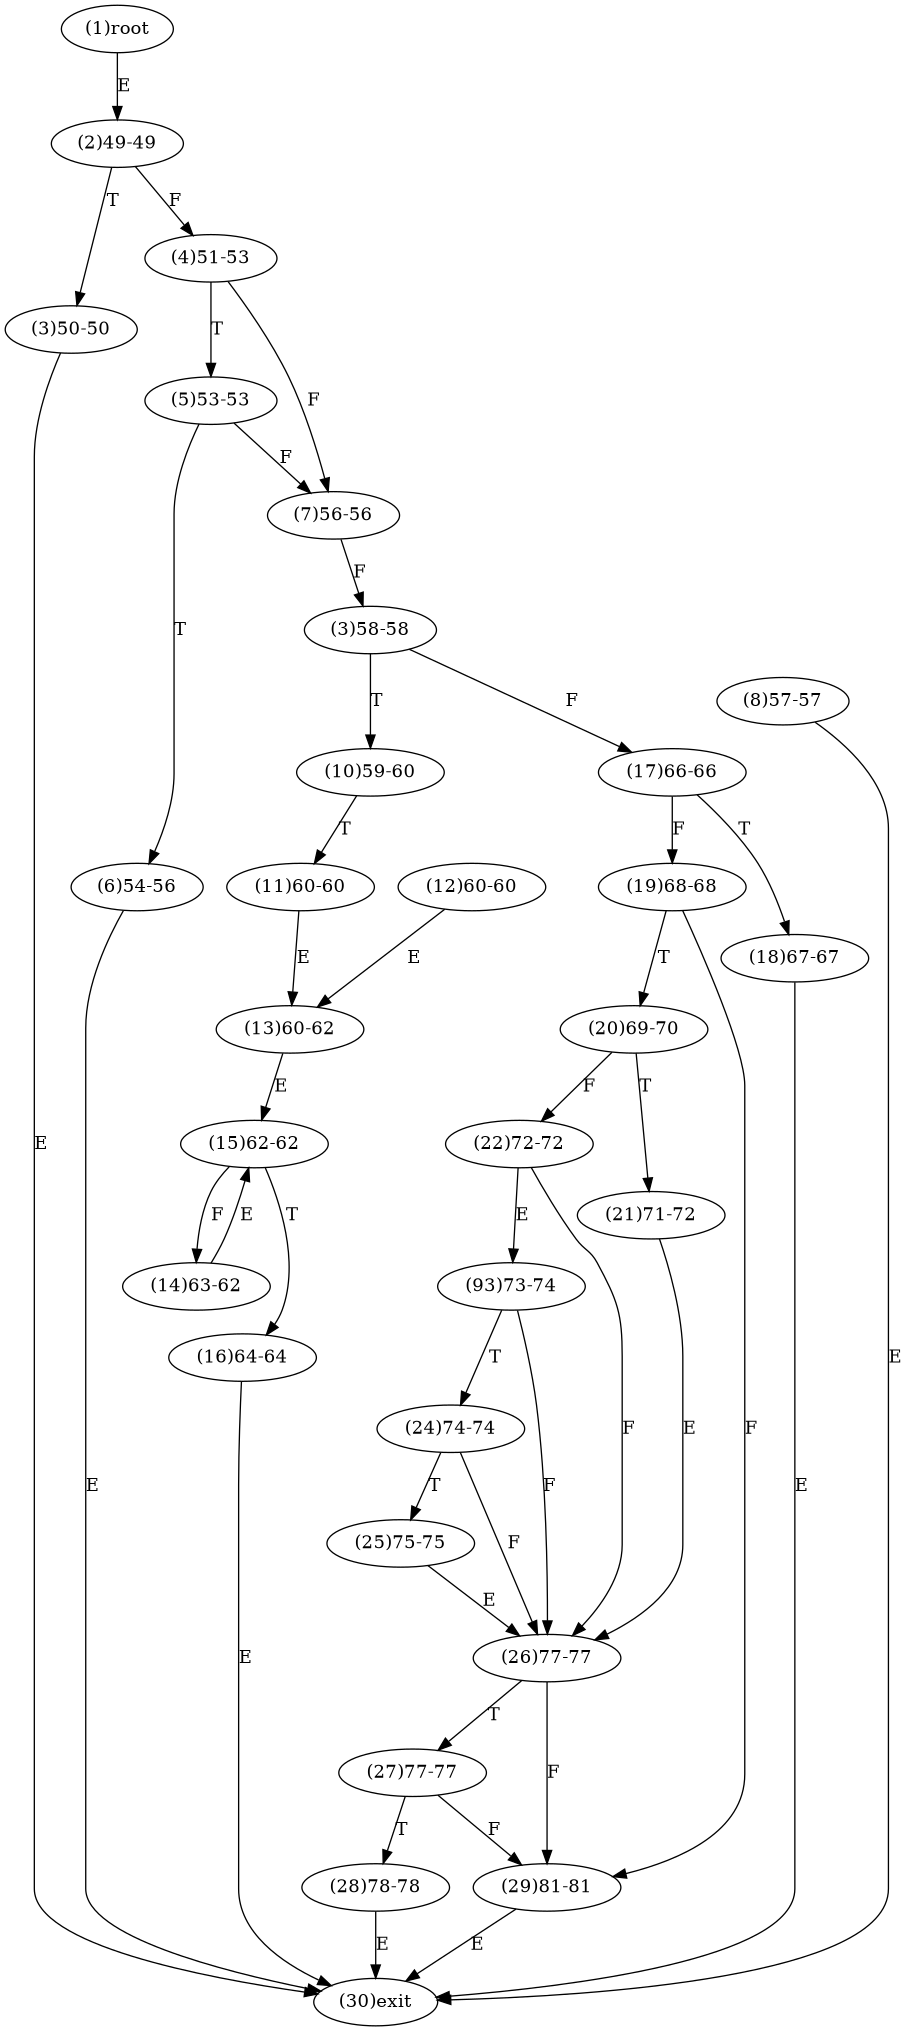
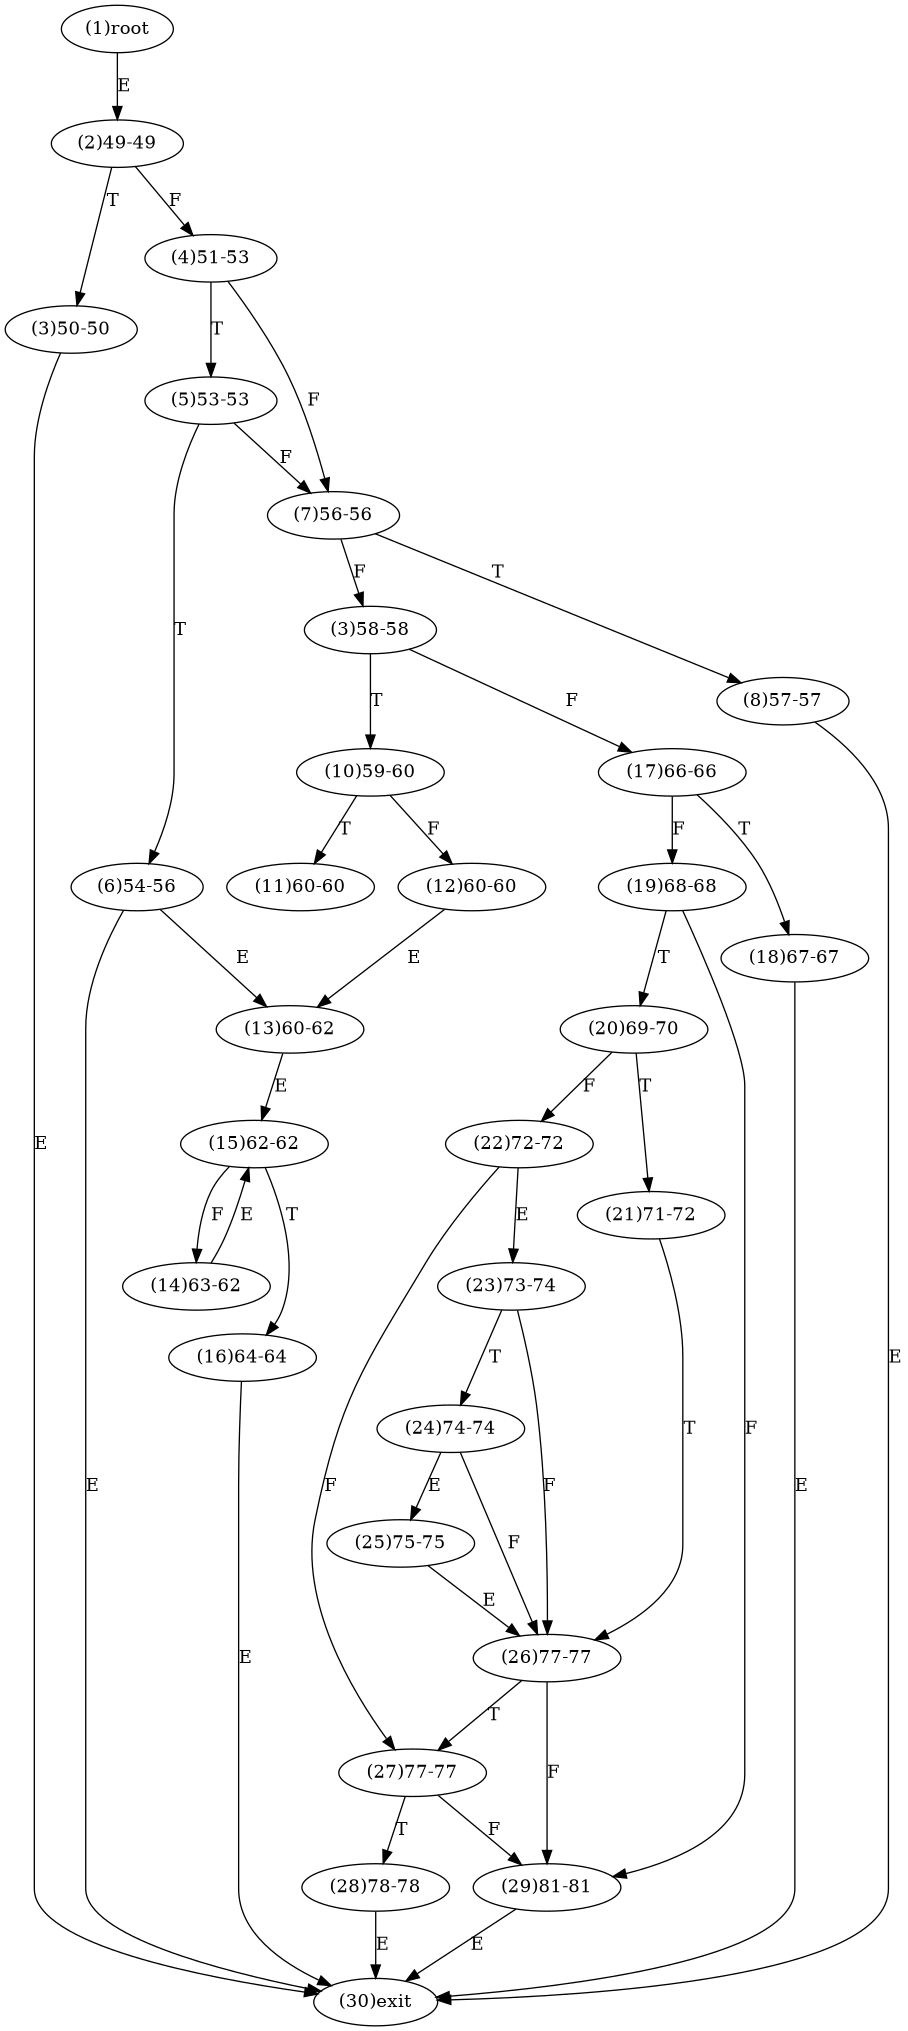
none -> (552, 606)
none -> (417, 825)
(296, 951) -> (209, 954)
(511, 1286) -> (511, 1286)
(622, 1390) -> (335, 1439)
(690, 1429) -> (690, 1429)
(435, 1486) -> (435, 1486)
